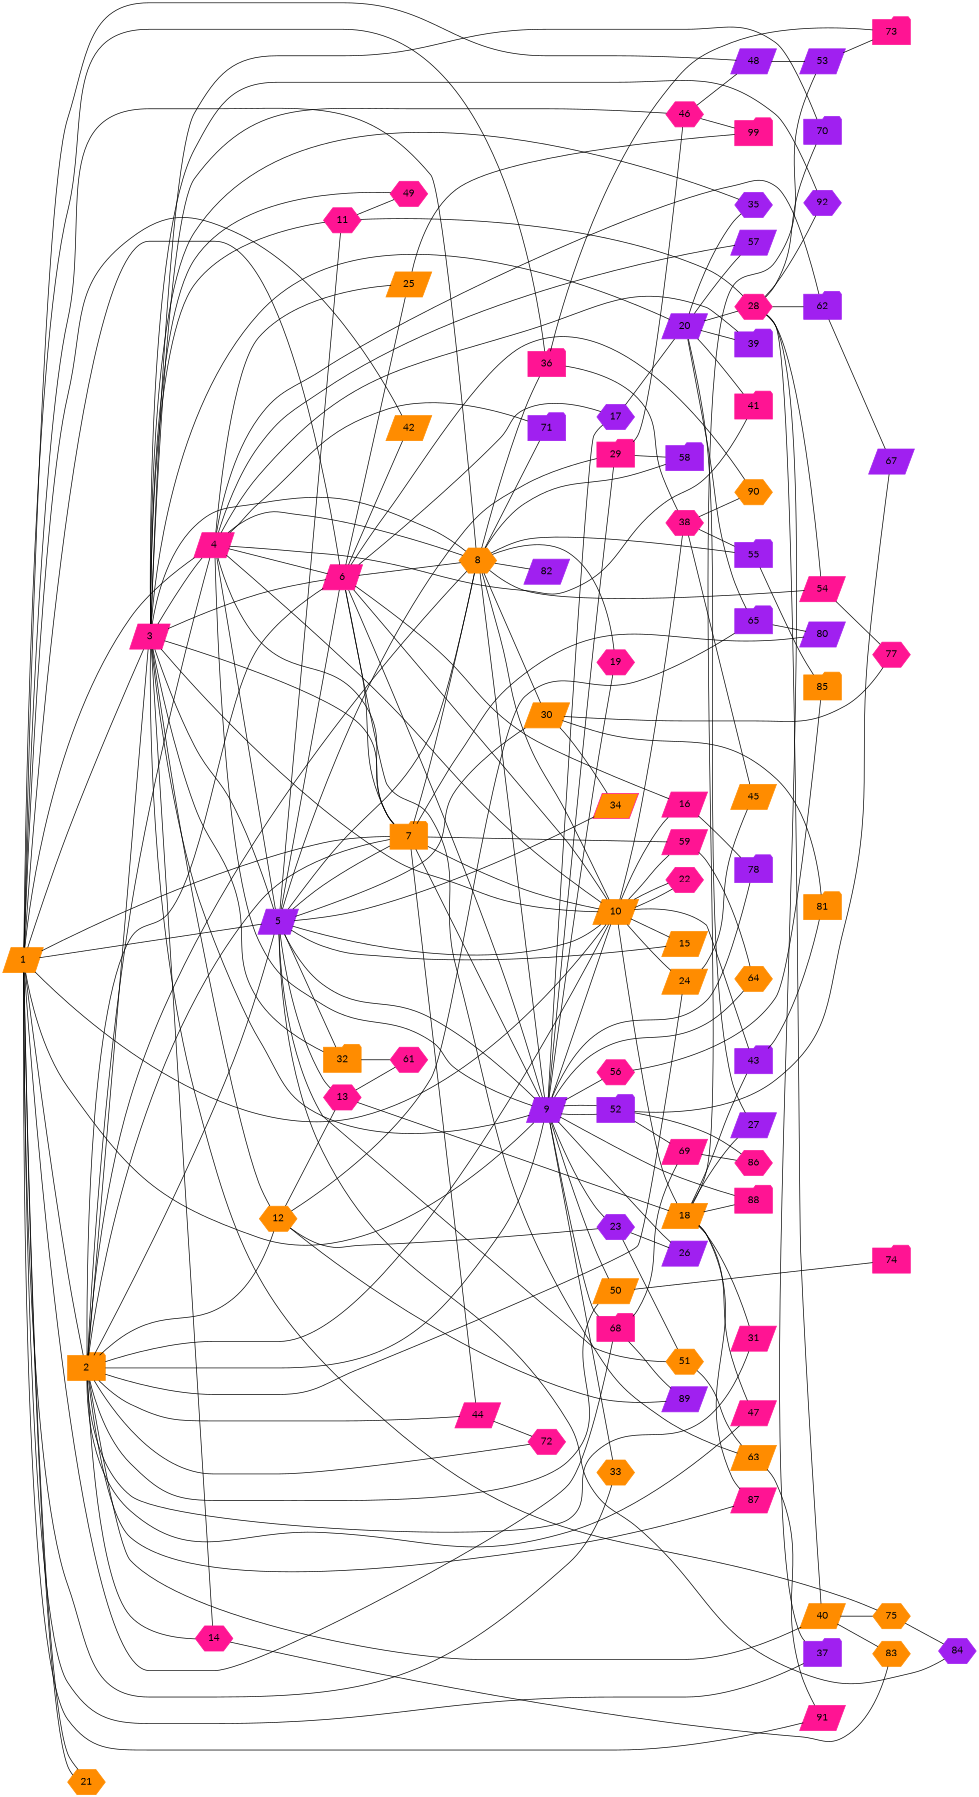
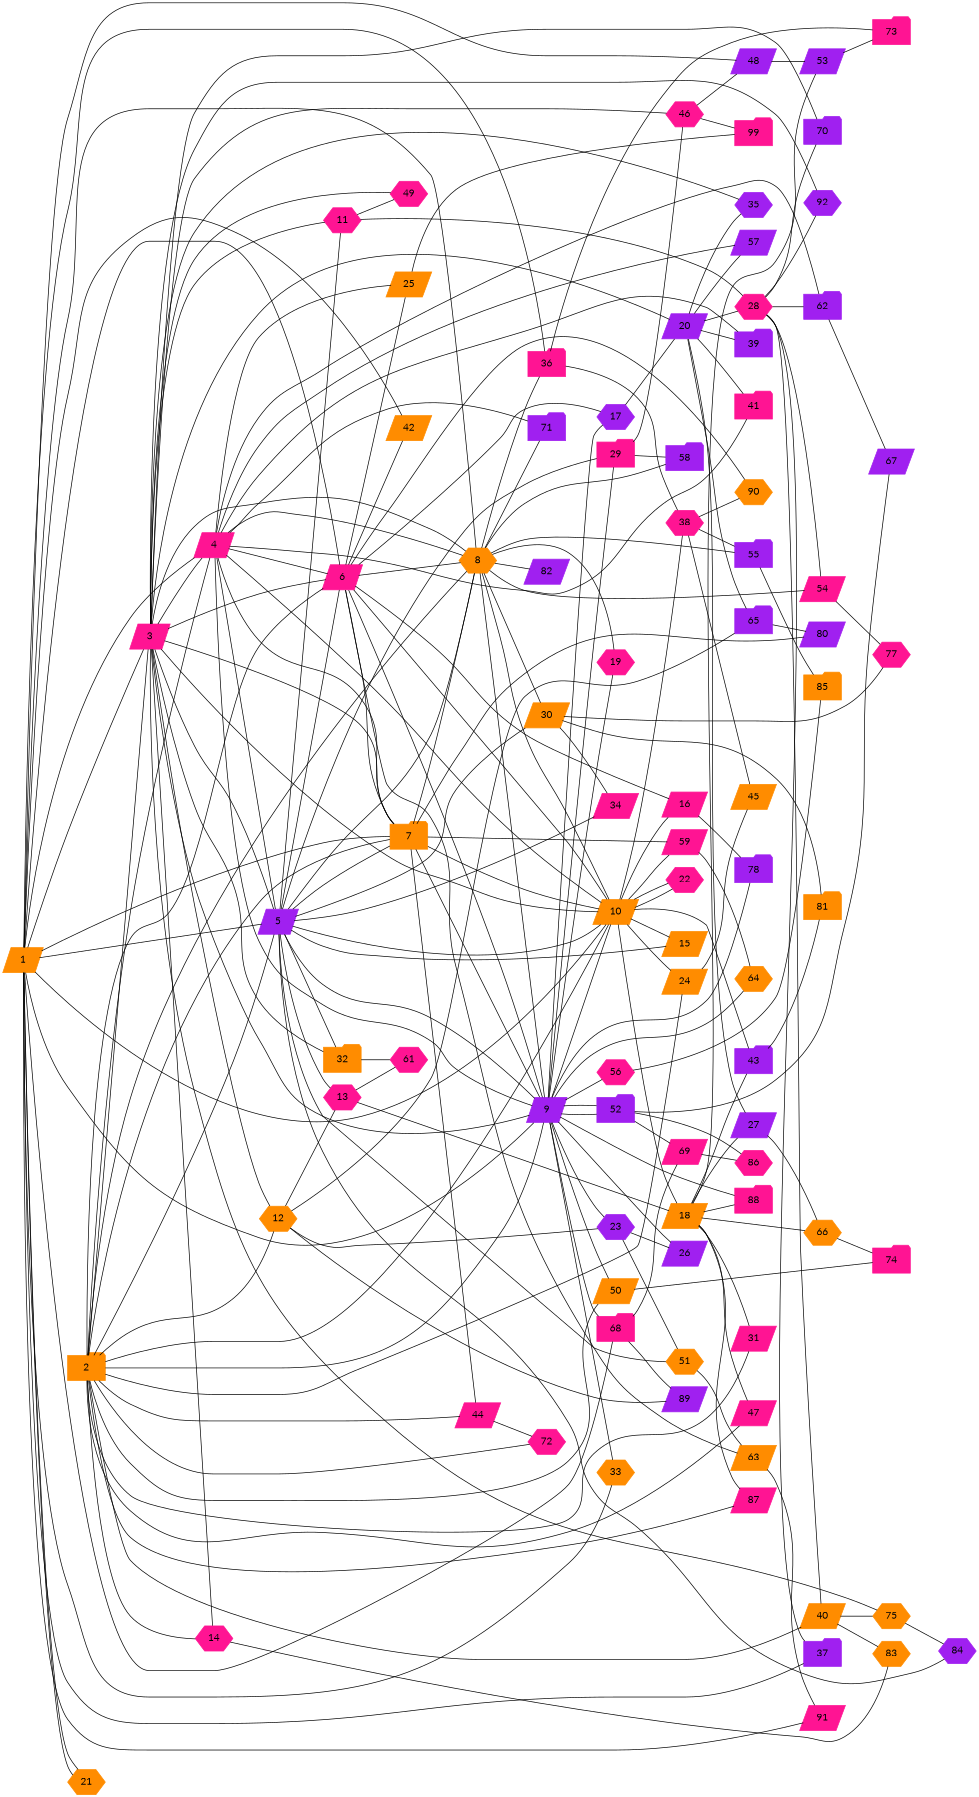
(616, 806) -> (616, 806)
(51, 1165) -> none
none -> (823, 1233)
